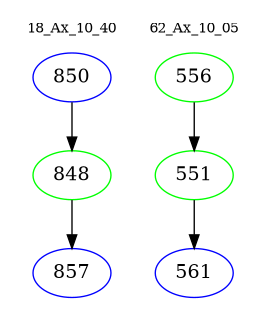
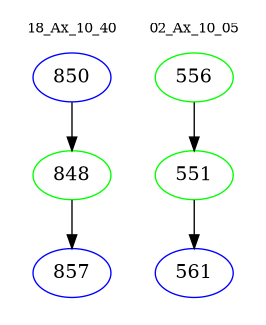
(194, 29) -> (194, 29)
